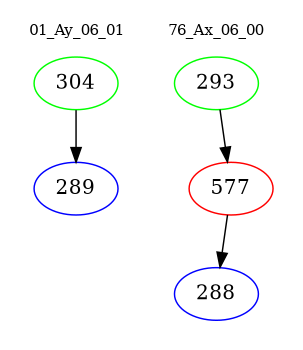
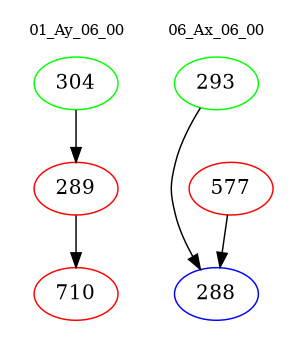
(77, 31) -> (77, 31)
(216, 31) -> (216, 31)
(223, 128) -> (172, 181)
(76, 189) -> (76, 189)
none -> (76, 294)
